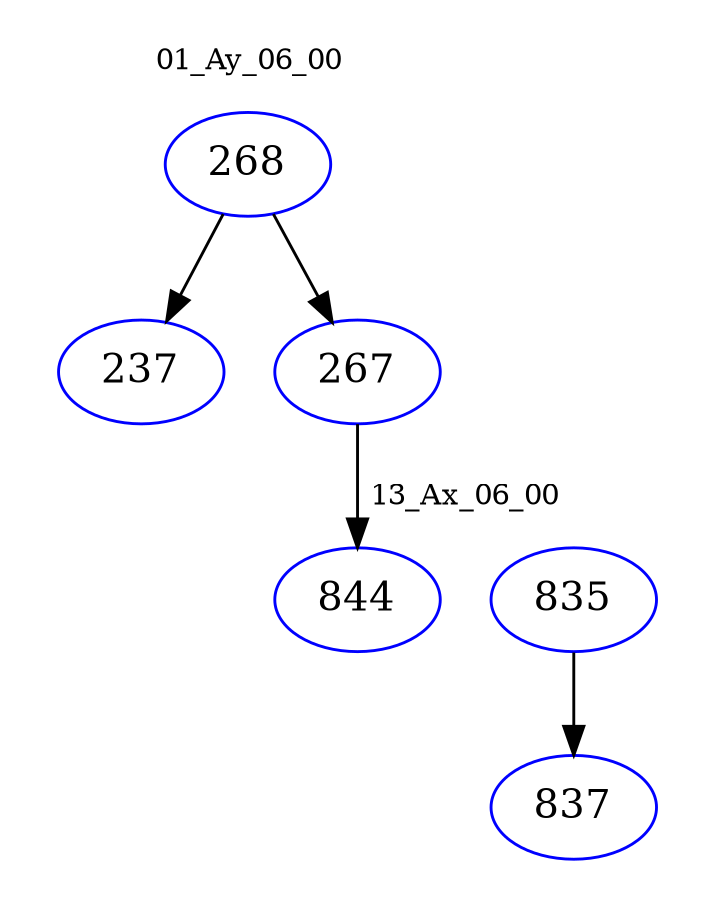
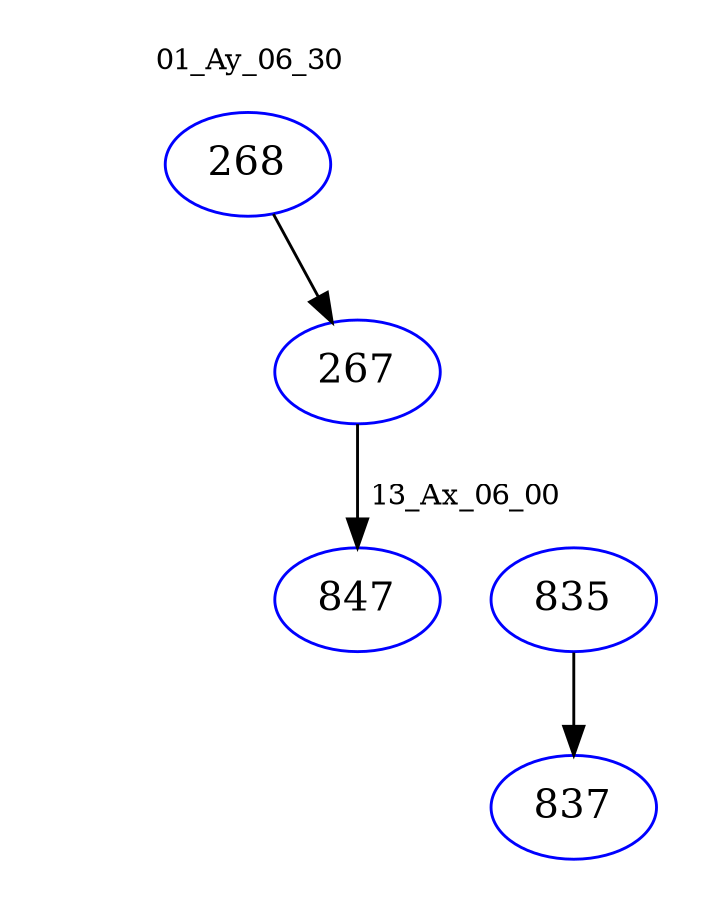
(249, 62) -> (249, 62)
(141, 372) -> none
(358, 600) -> (358, 600)
